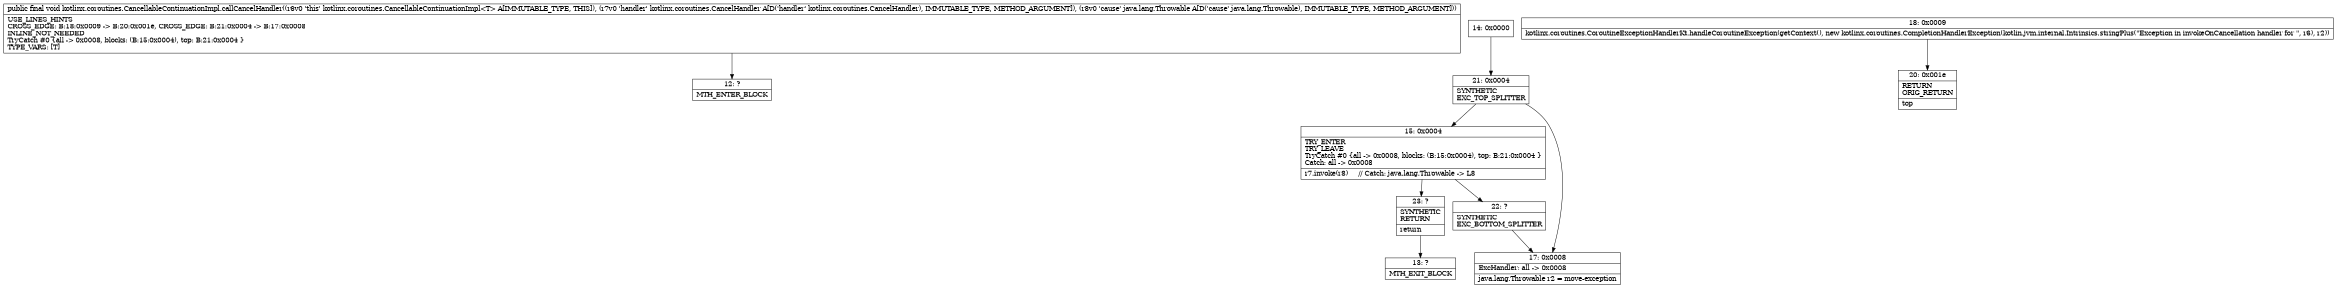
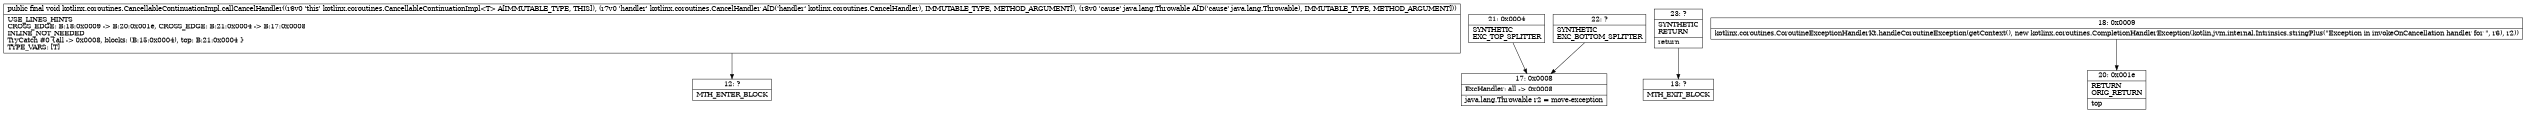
(1491, 29) -> none
(1423, 153) -> none
